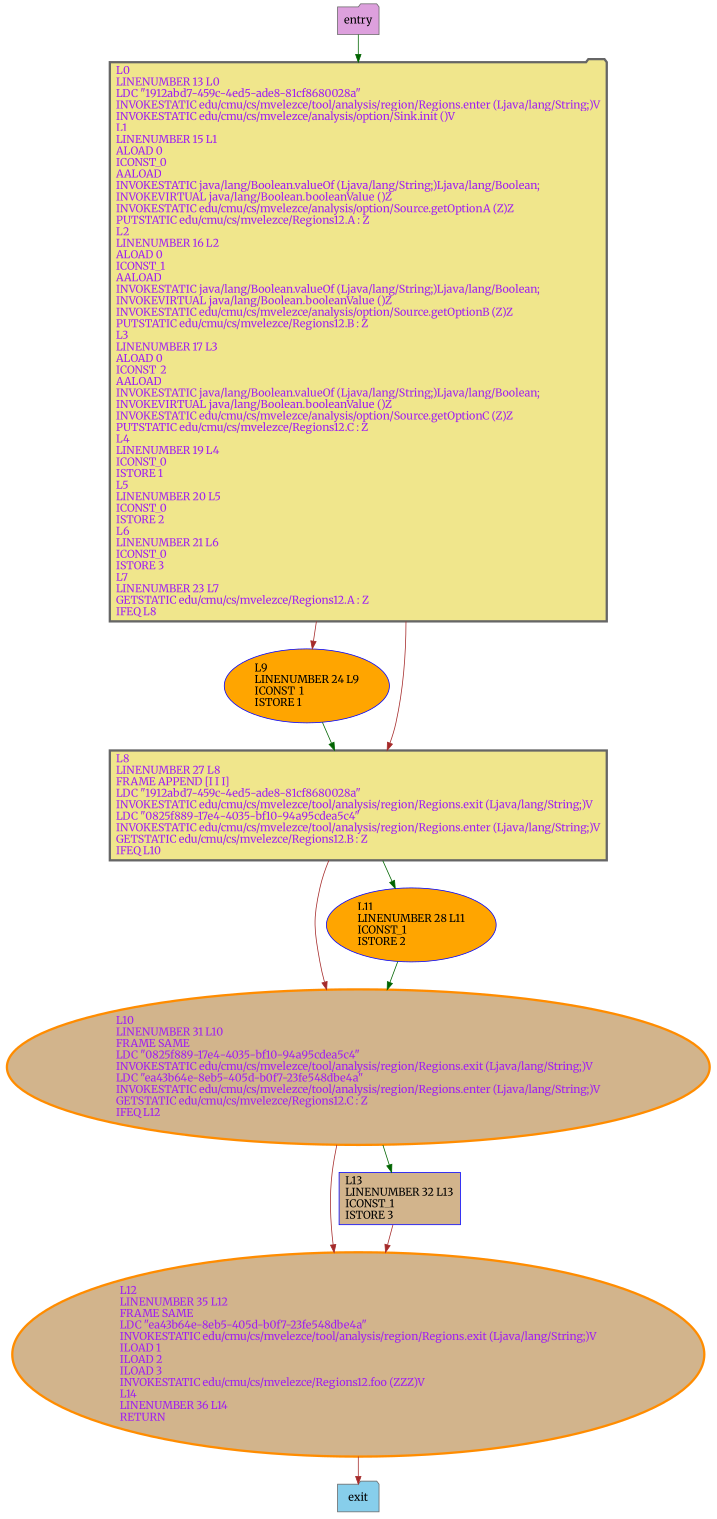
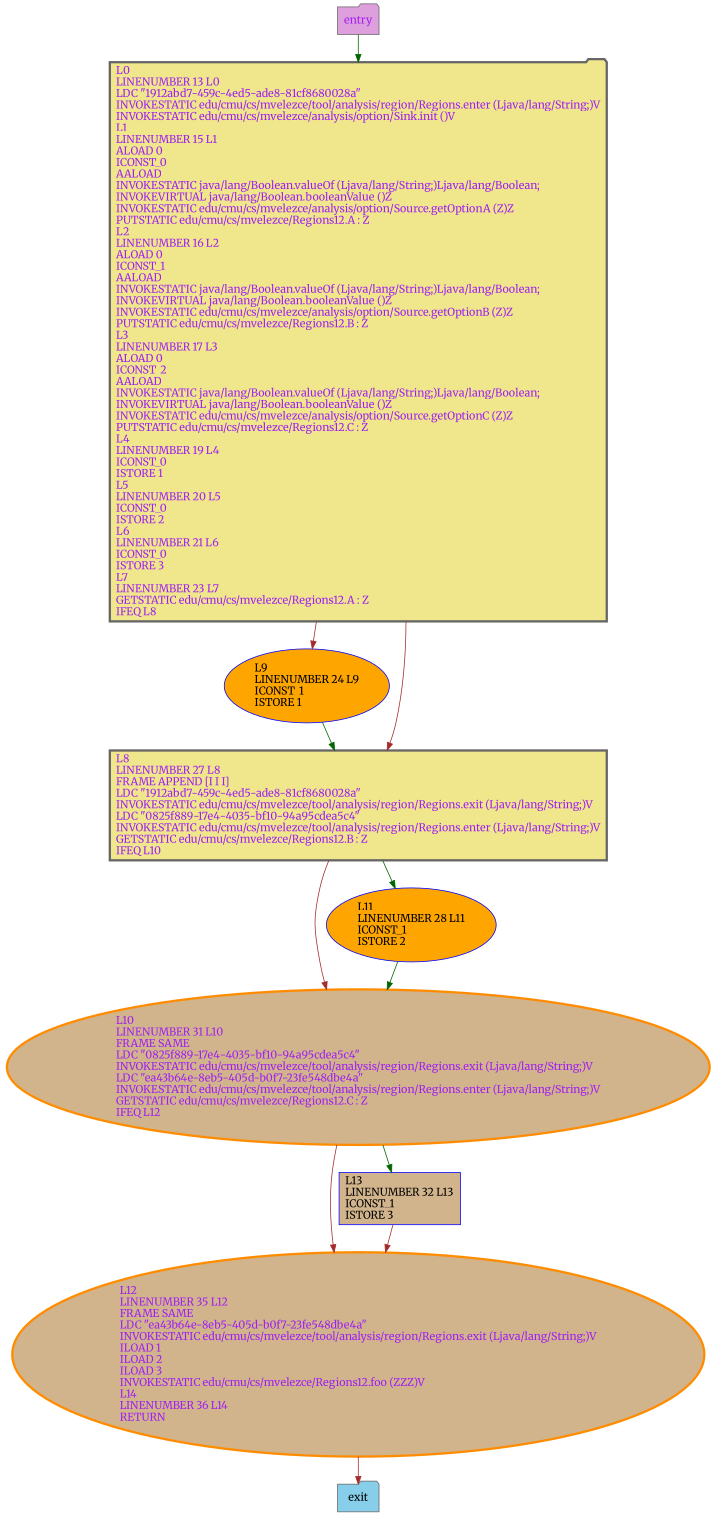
(358, 21) -> (358, 21)
